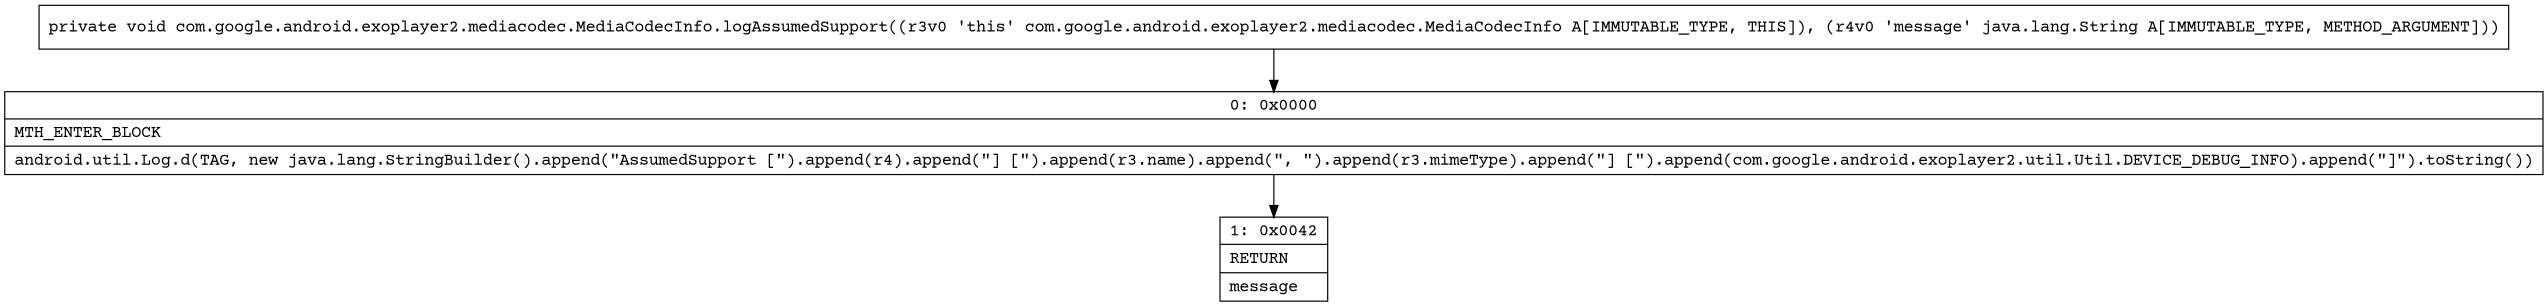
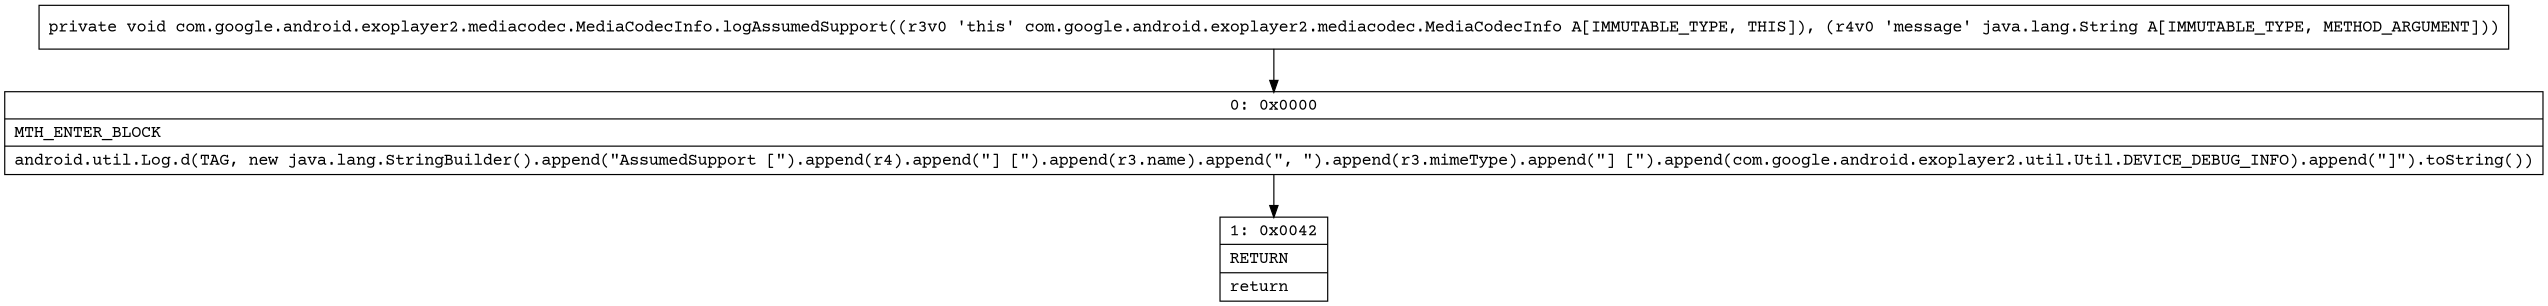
(1264, 286) -> (1259, 286)
